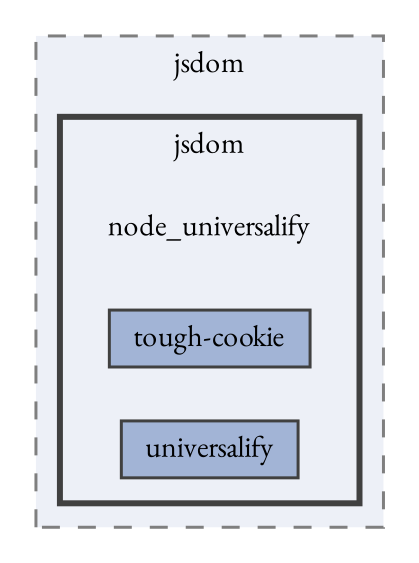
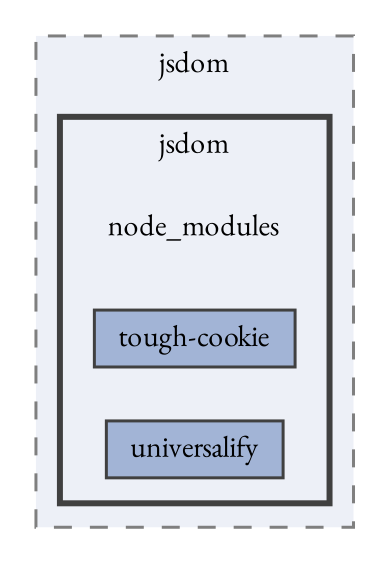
(210, 228) -> (195, 228)
